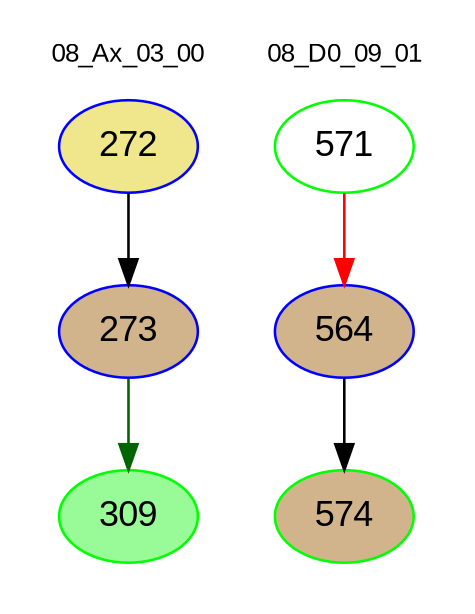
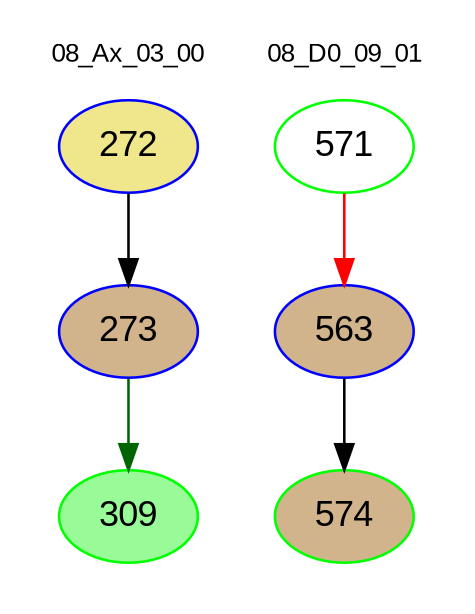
(344, 331) -> (344, 331)
